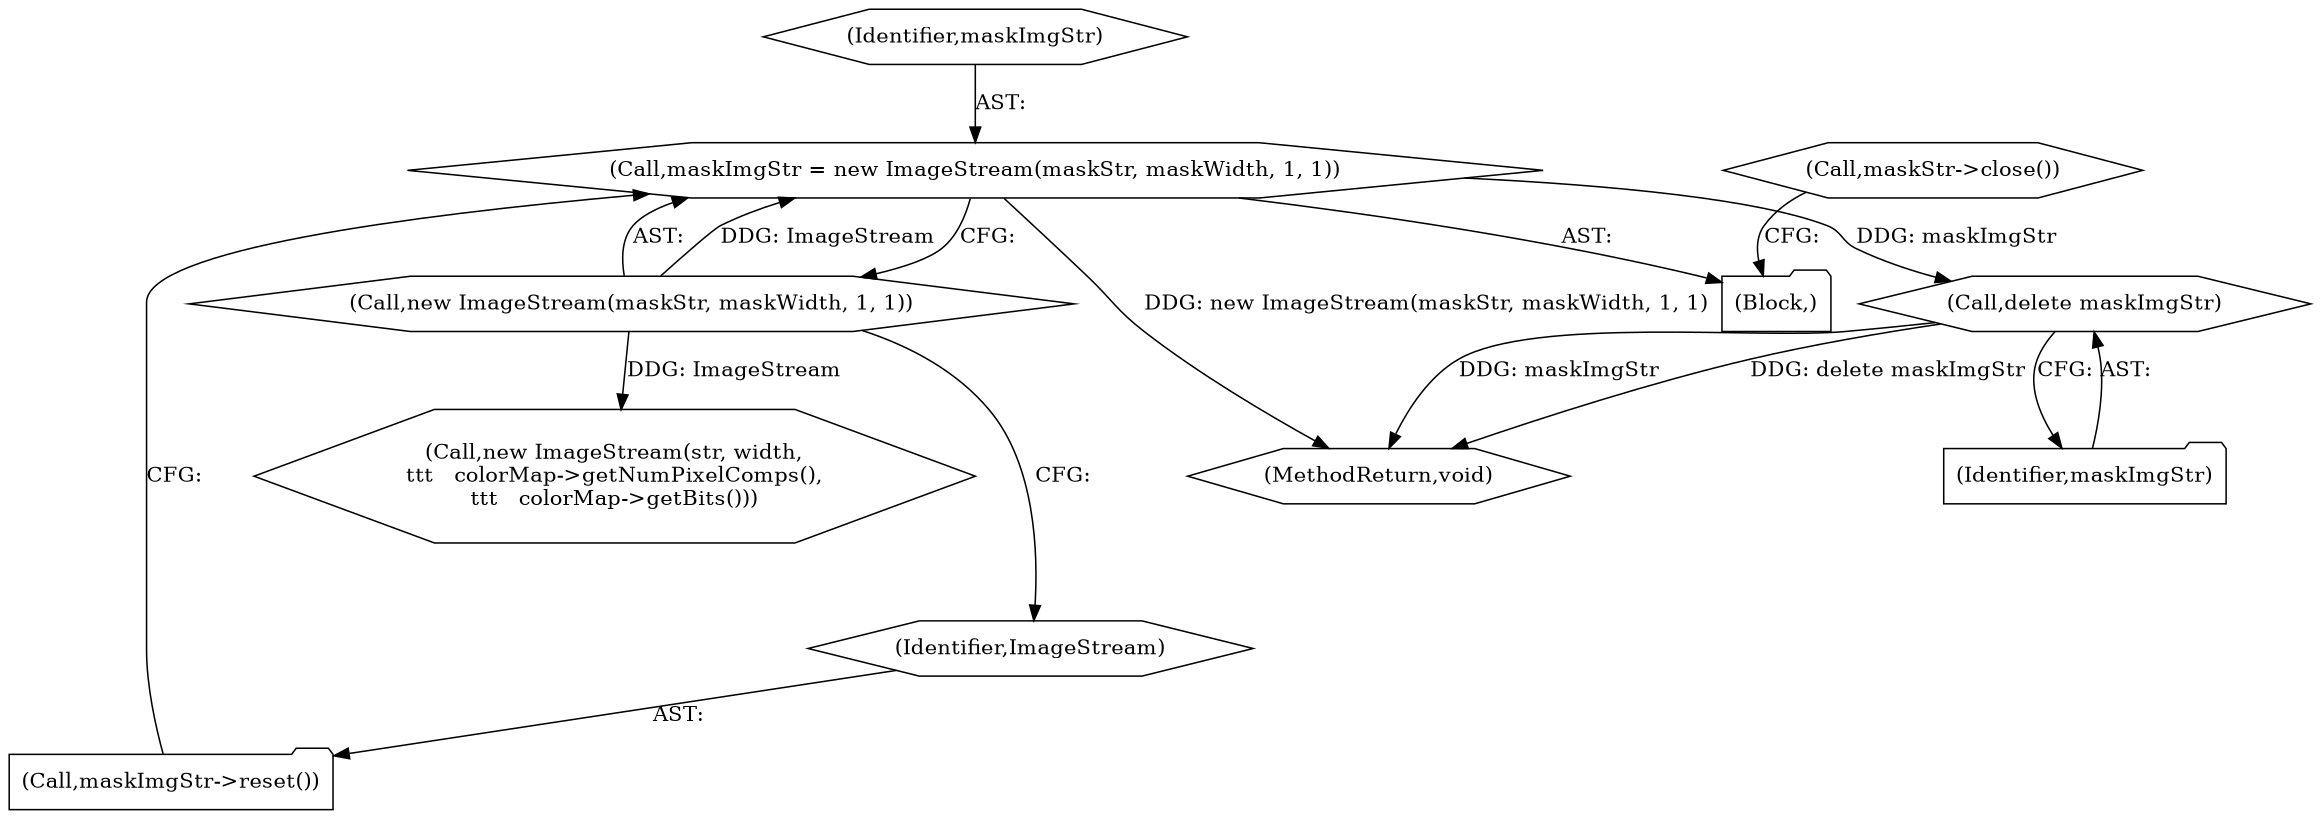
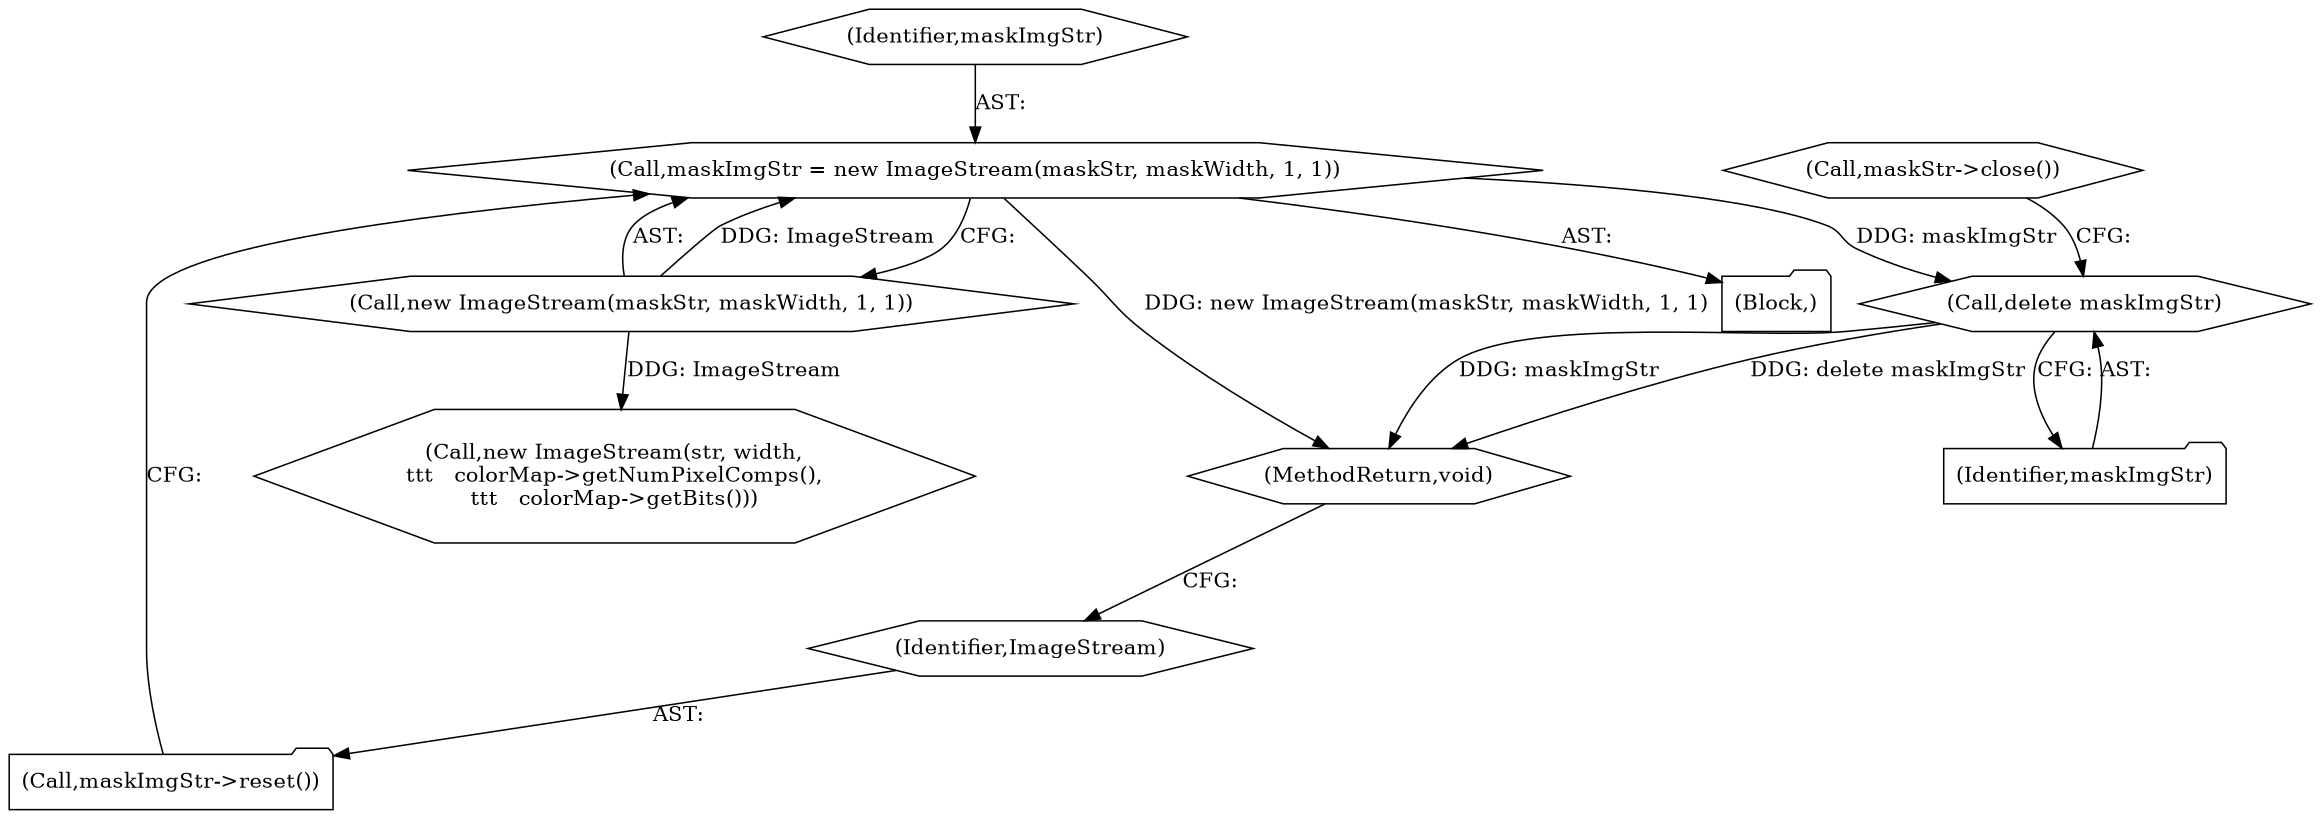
(1768, 221) -> (2061, 223)
(1004, 432) -> (1212, 559)
